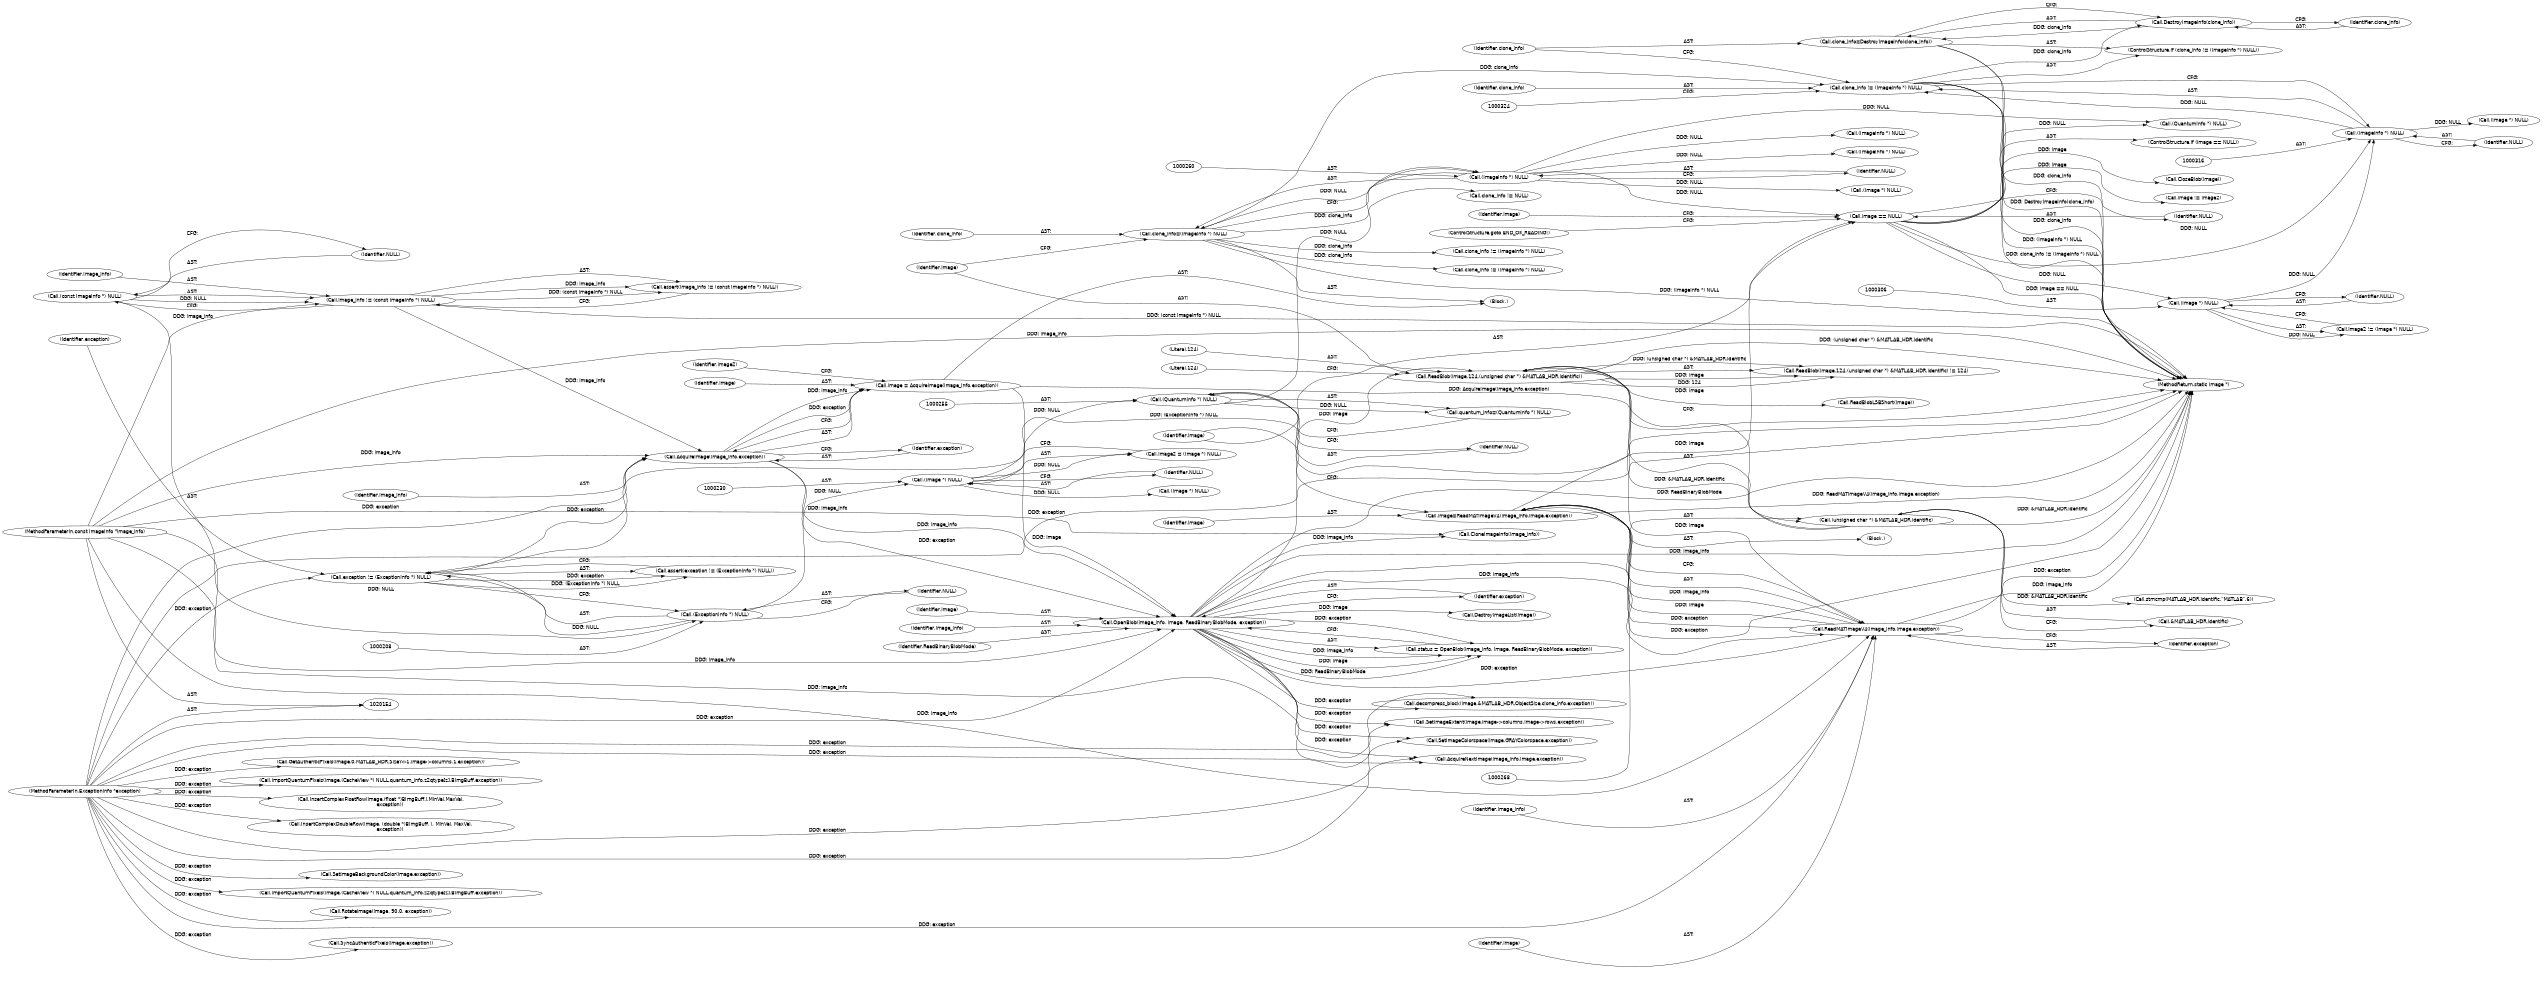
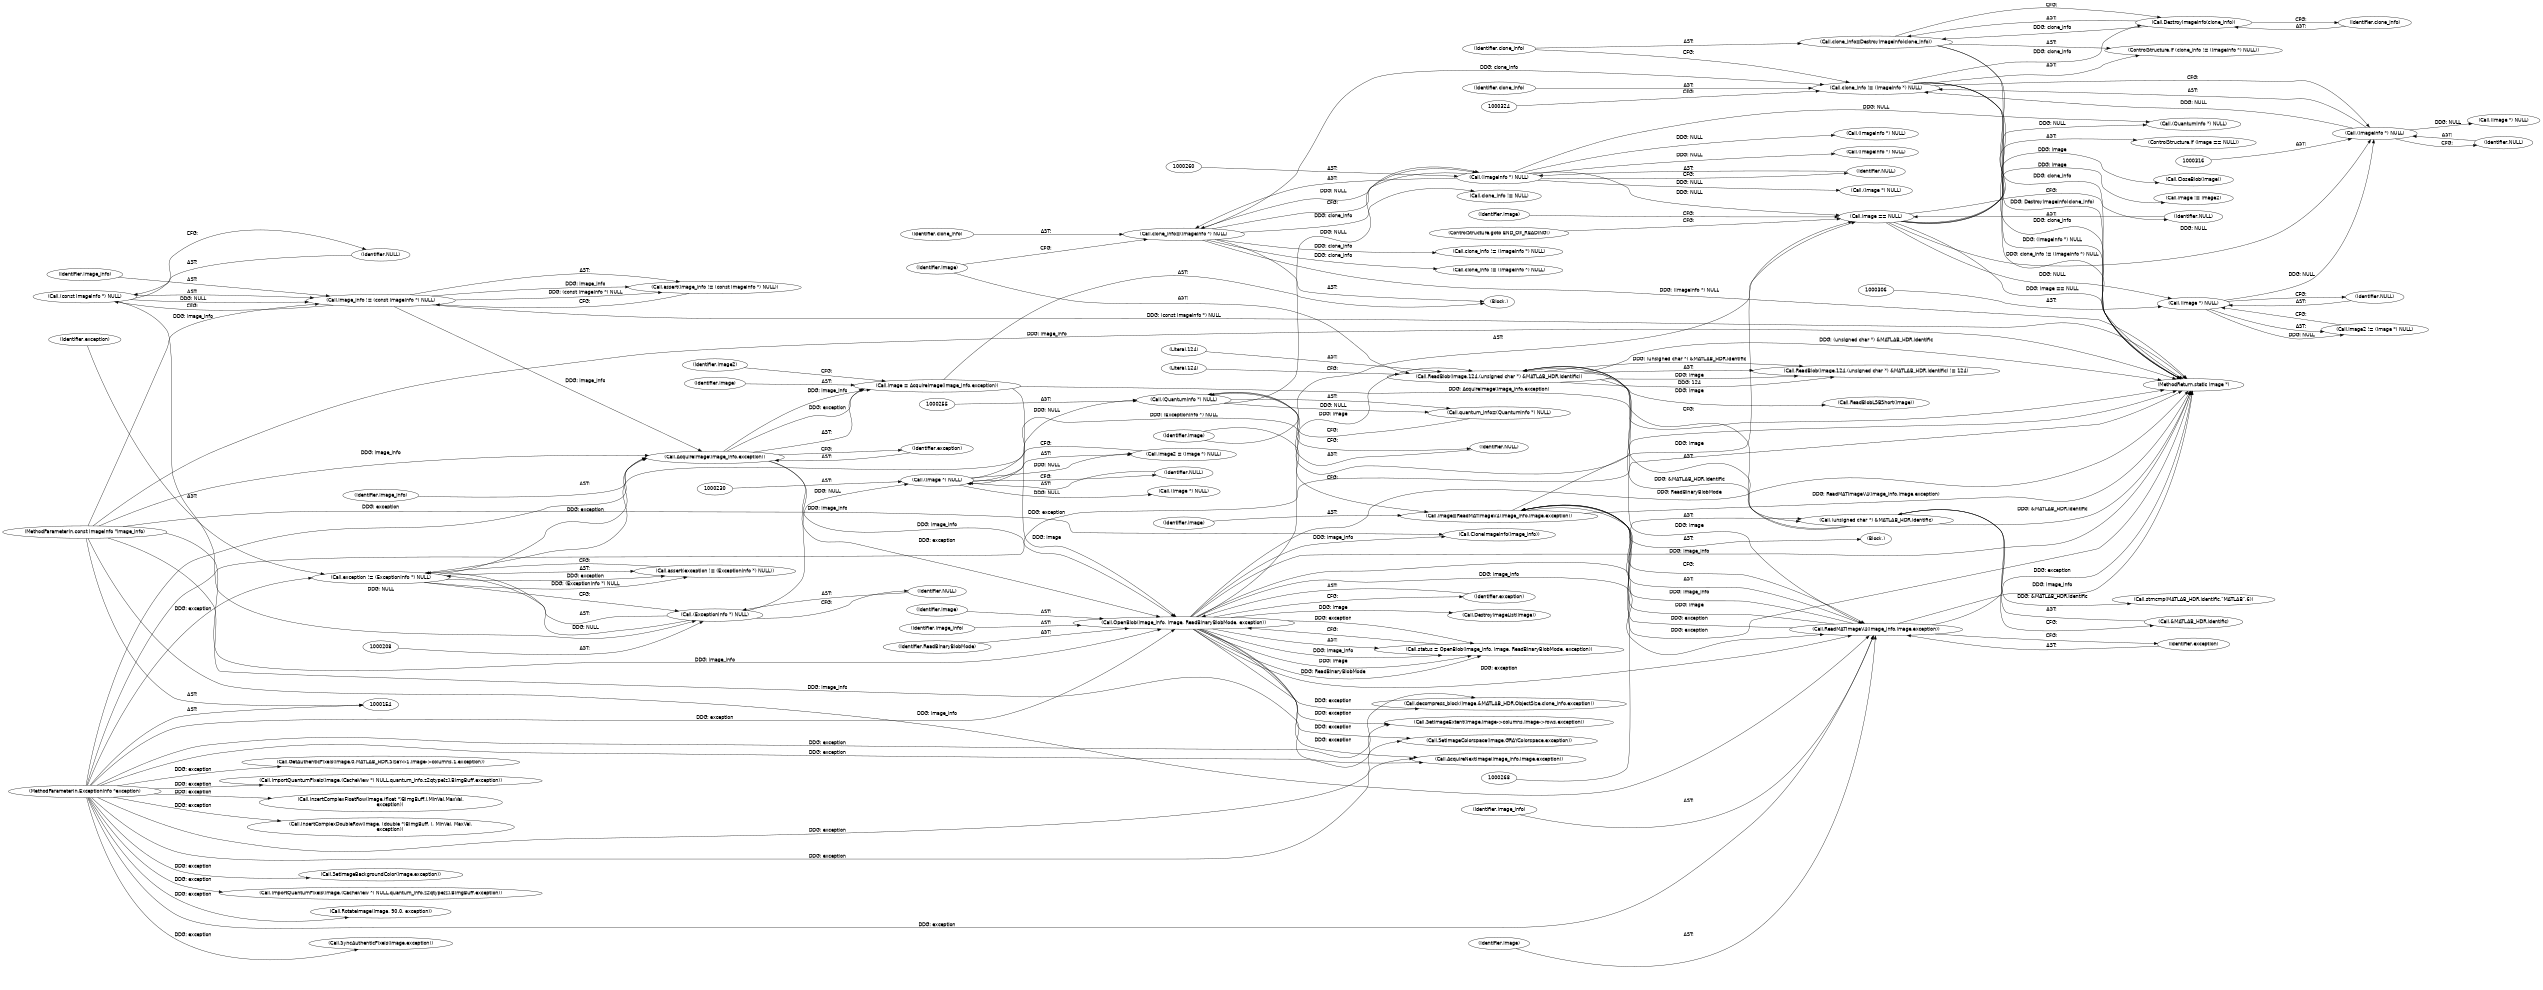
(812, 430) -> none
(381, 705) -> (381, 705)
